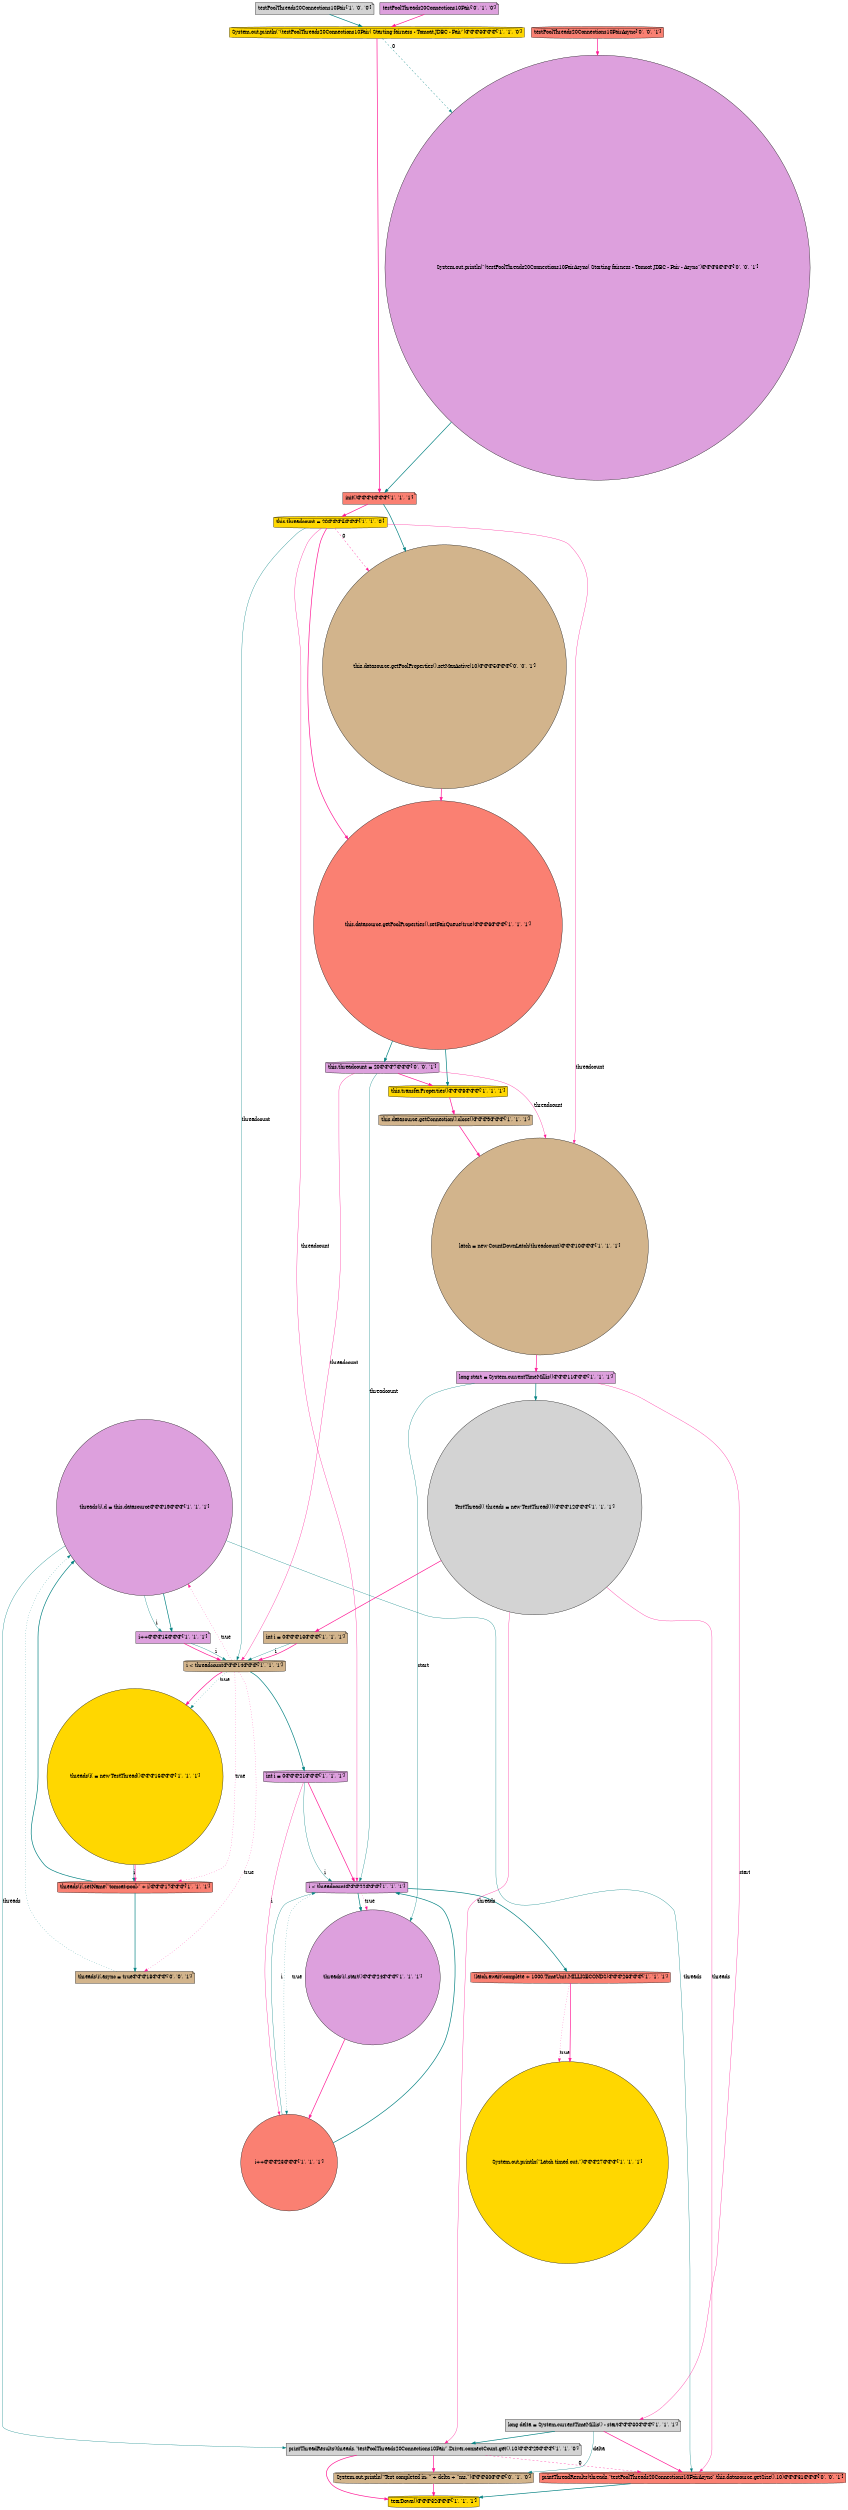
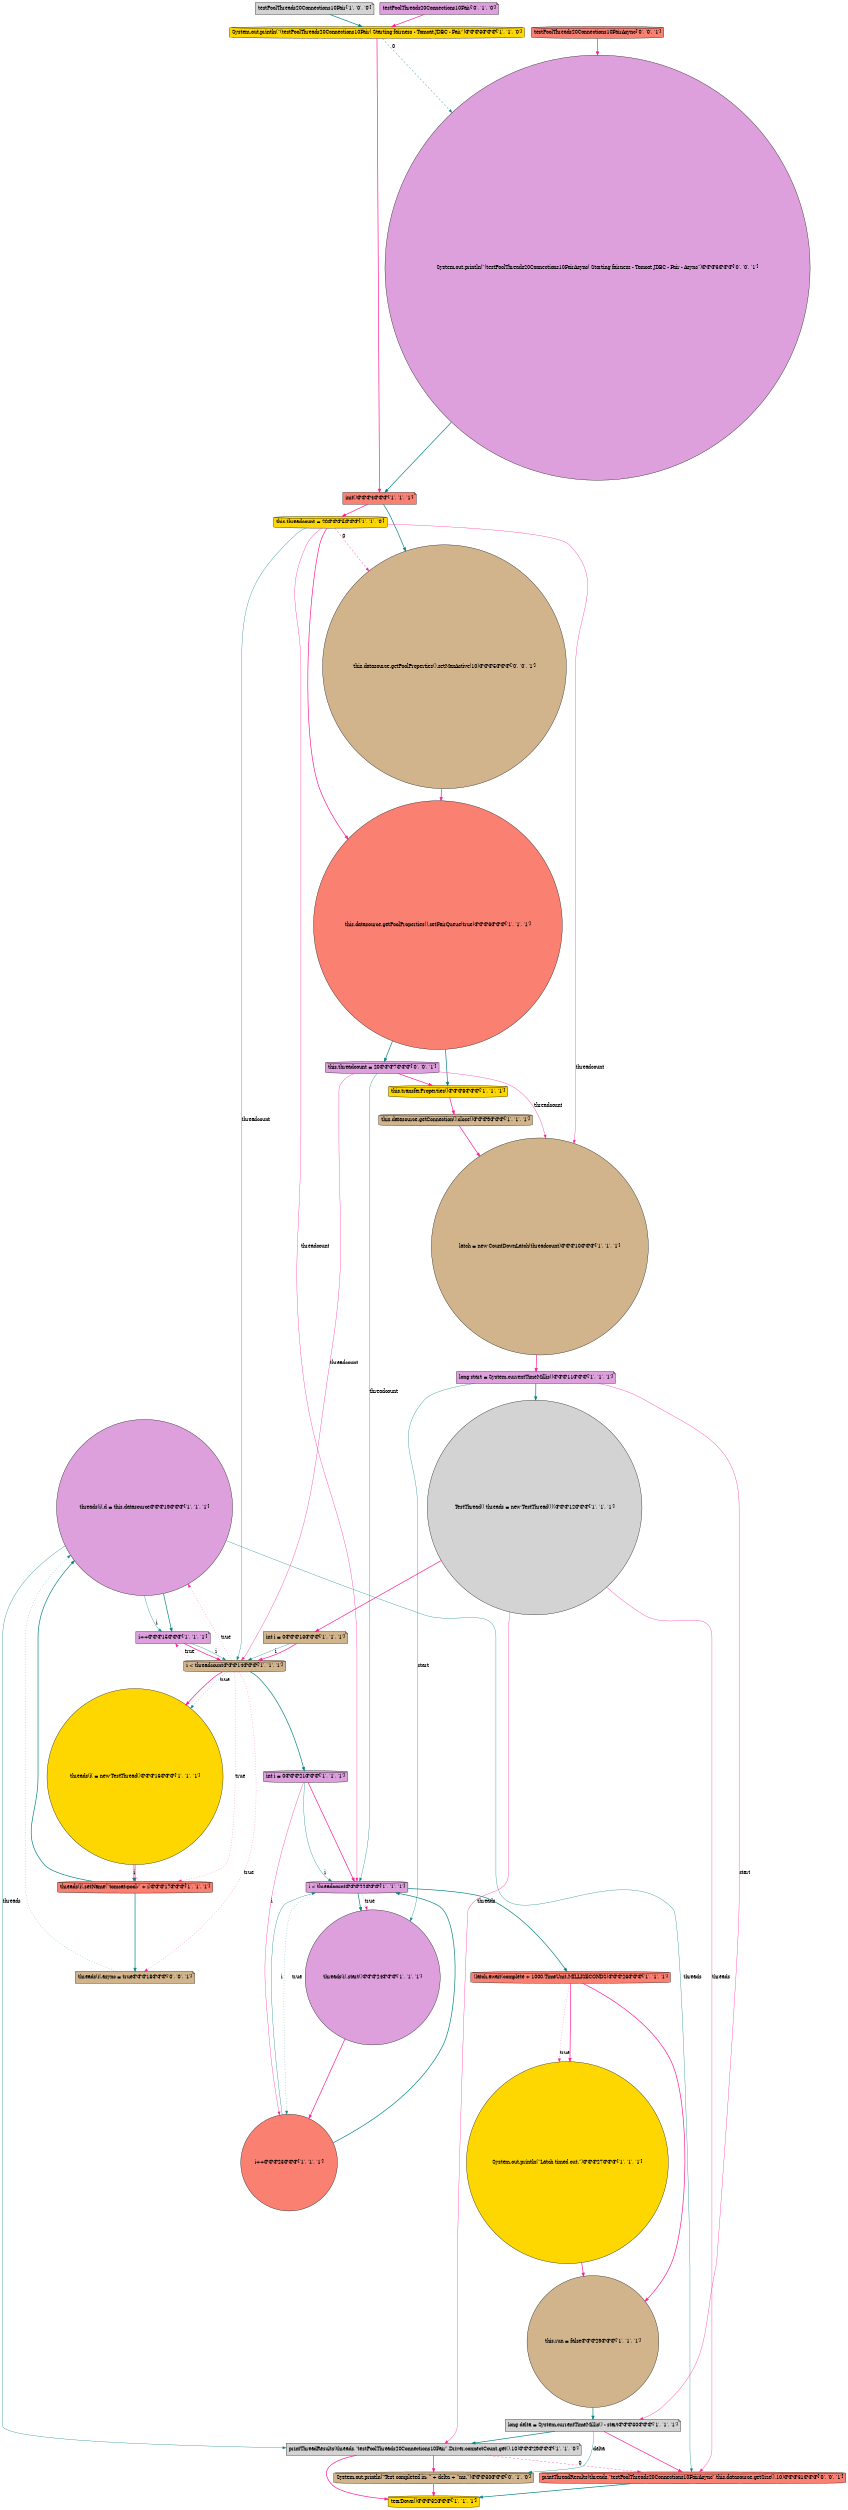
none -> (186, 1655)
none -> (593, 2342)
